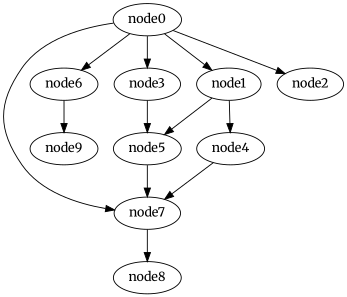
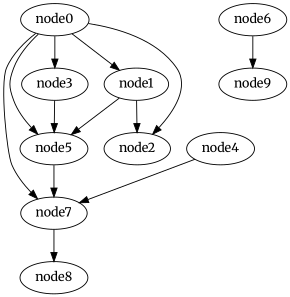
(109, 49) -> (10, 79)
(230, 112) -> (137, 112)
